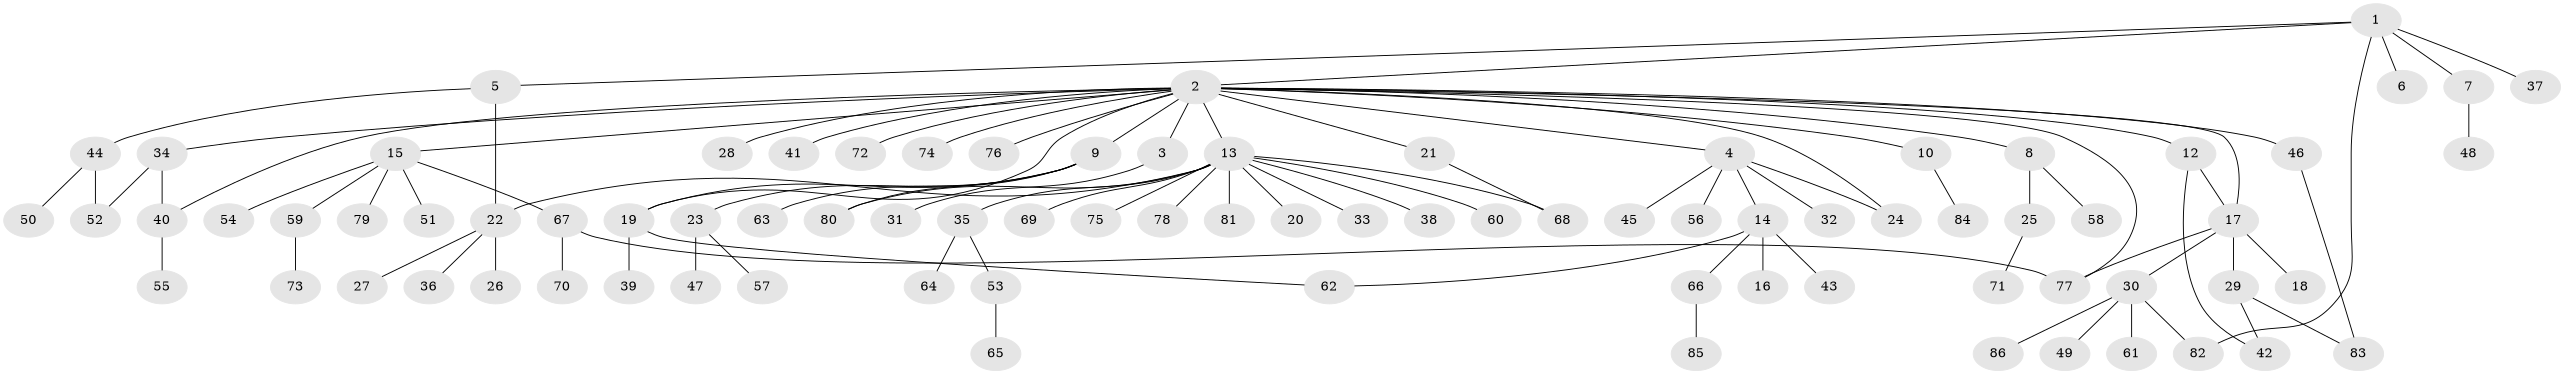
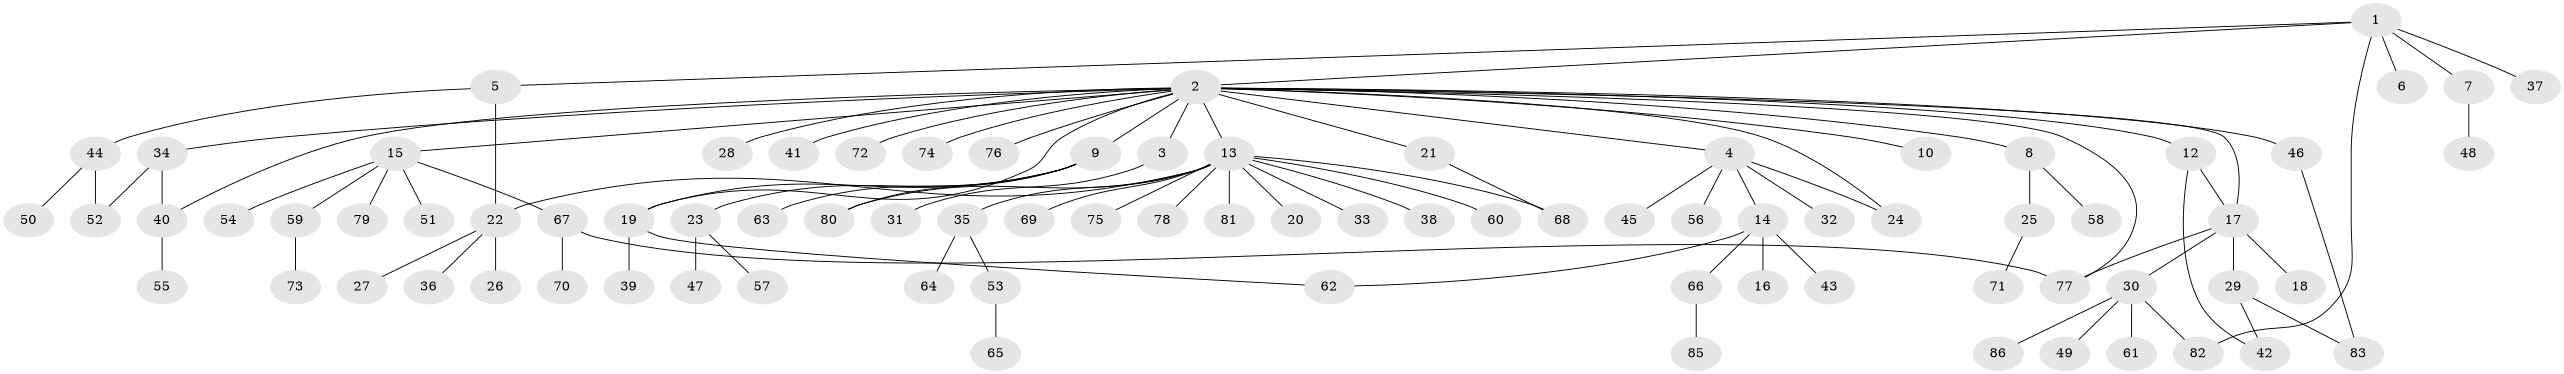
(1963, 220) -> none
